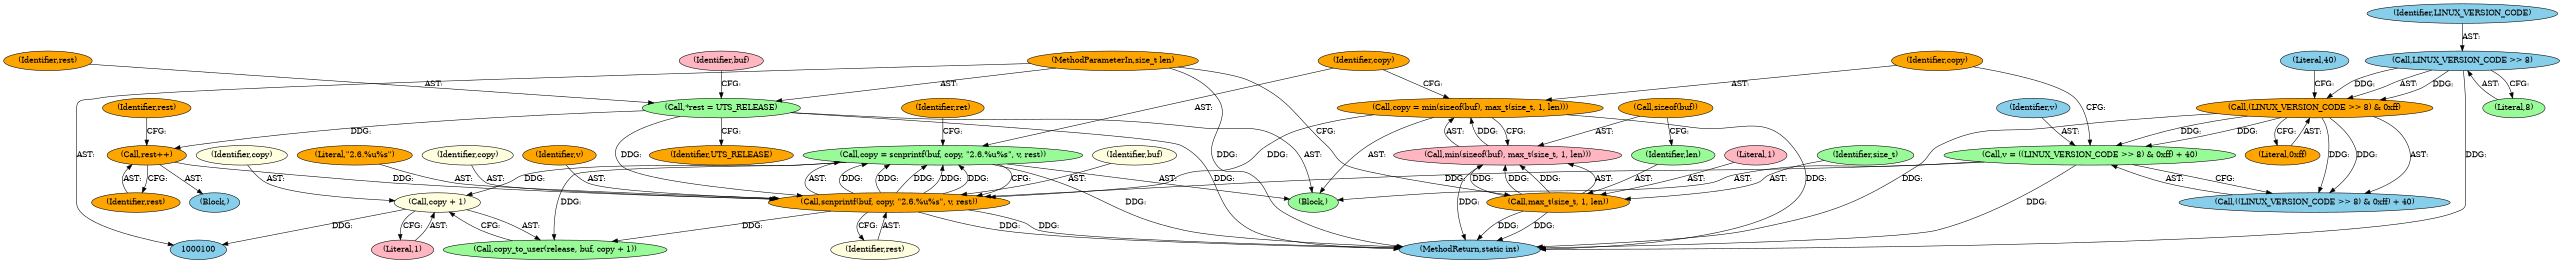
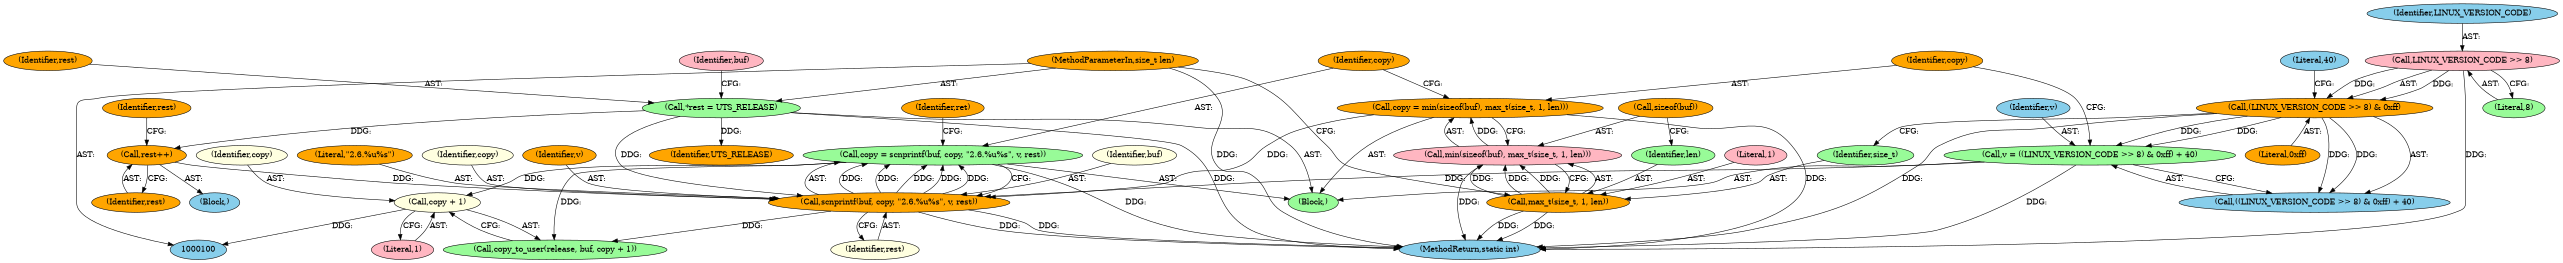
(2462, 61) -> (2462, 61)
(2277, 127) -> (2052, 119)
(732, 132) -> (732, 132)
none -> (1567, 175)
